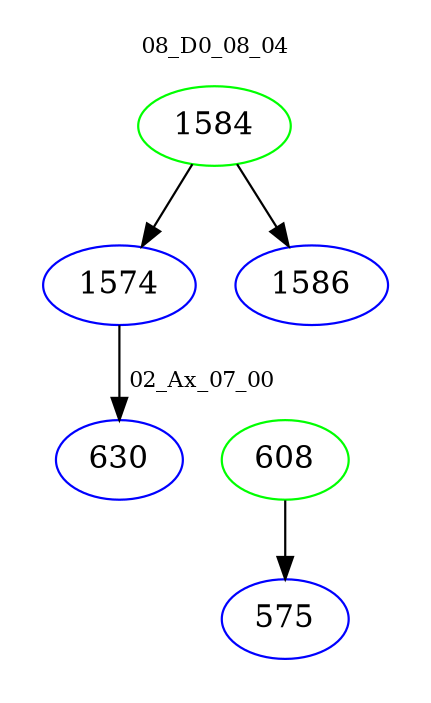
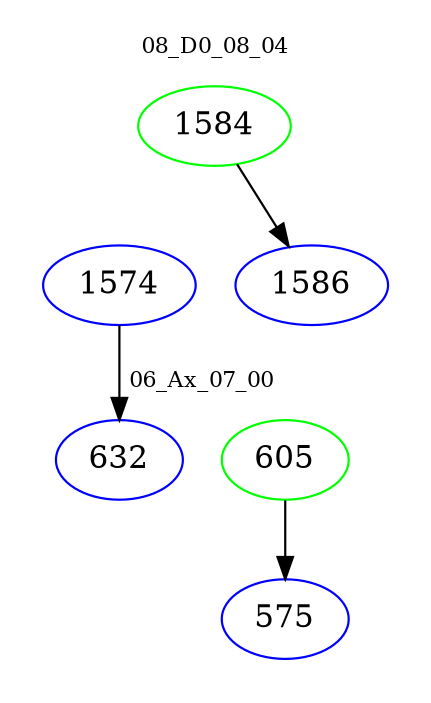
(173, 196) -> none
(202, 381) -> (202, 381)
(119, 460) -> (119, 460)
(285, 460) -> (285, 460)
